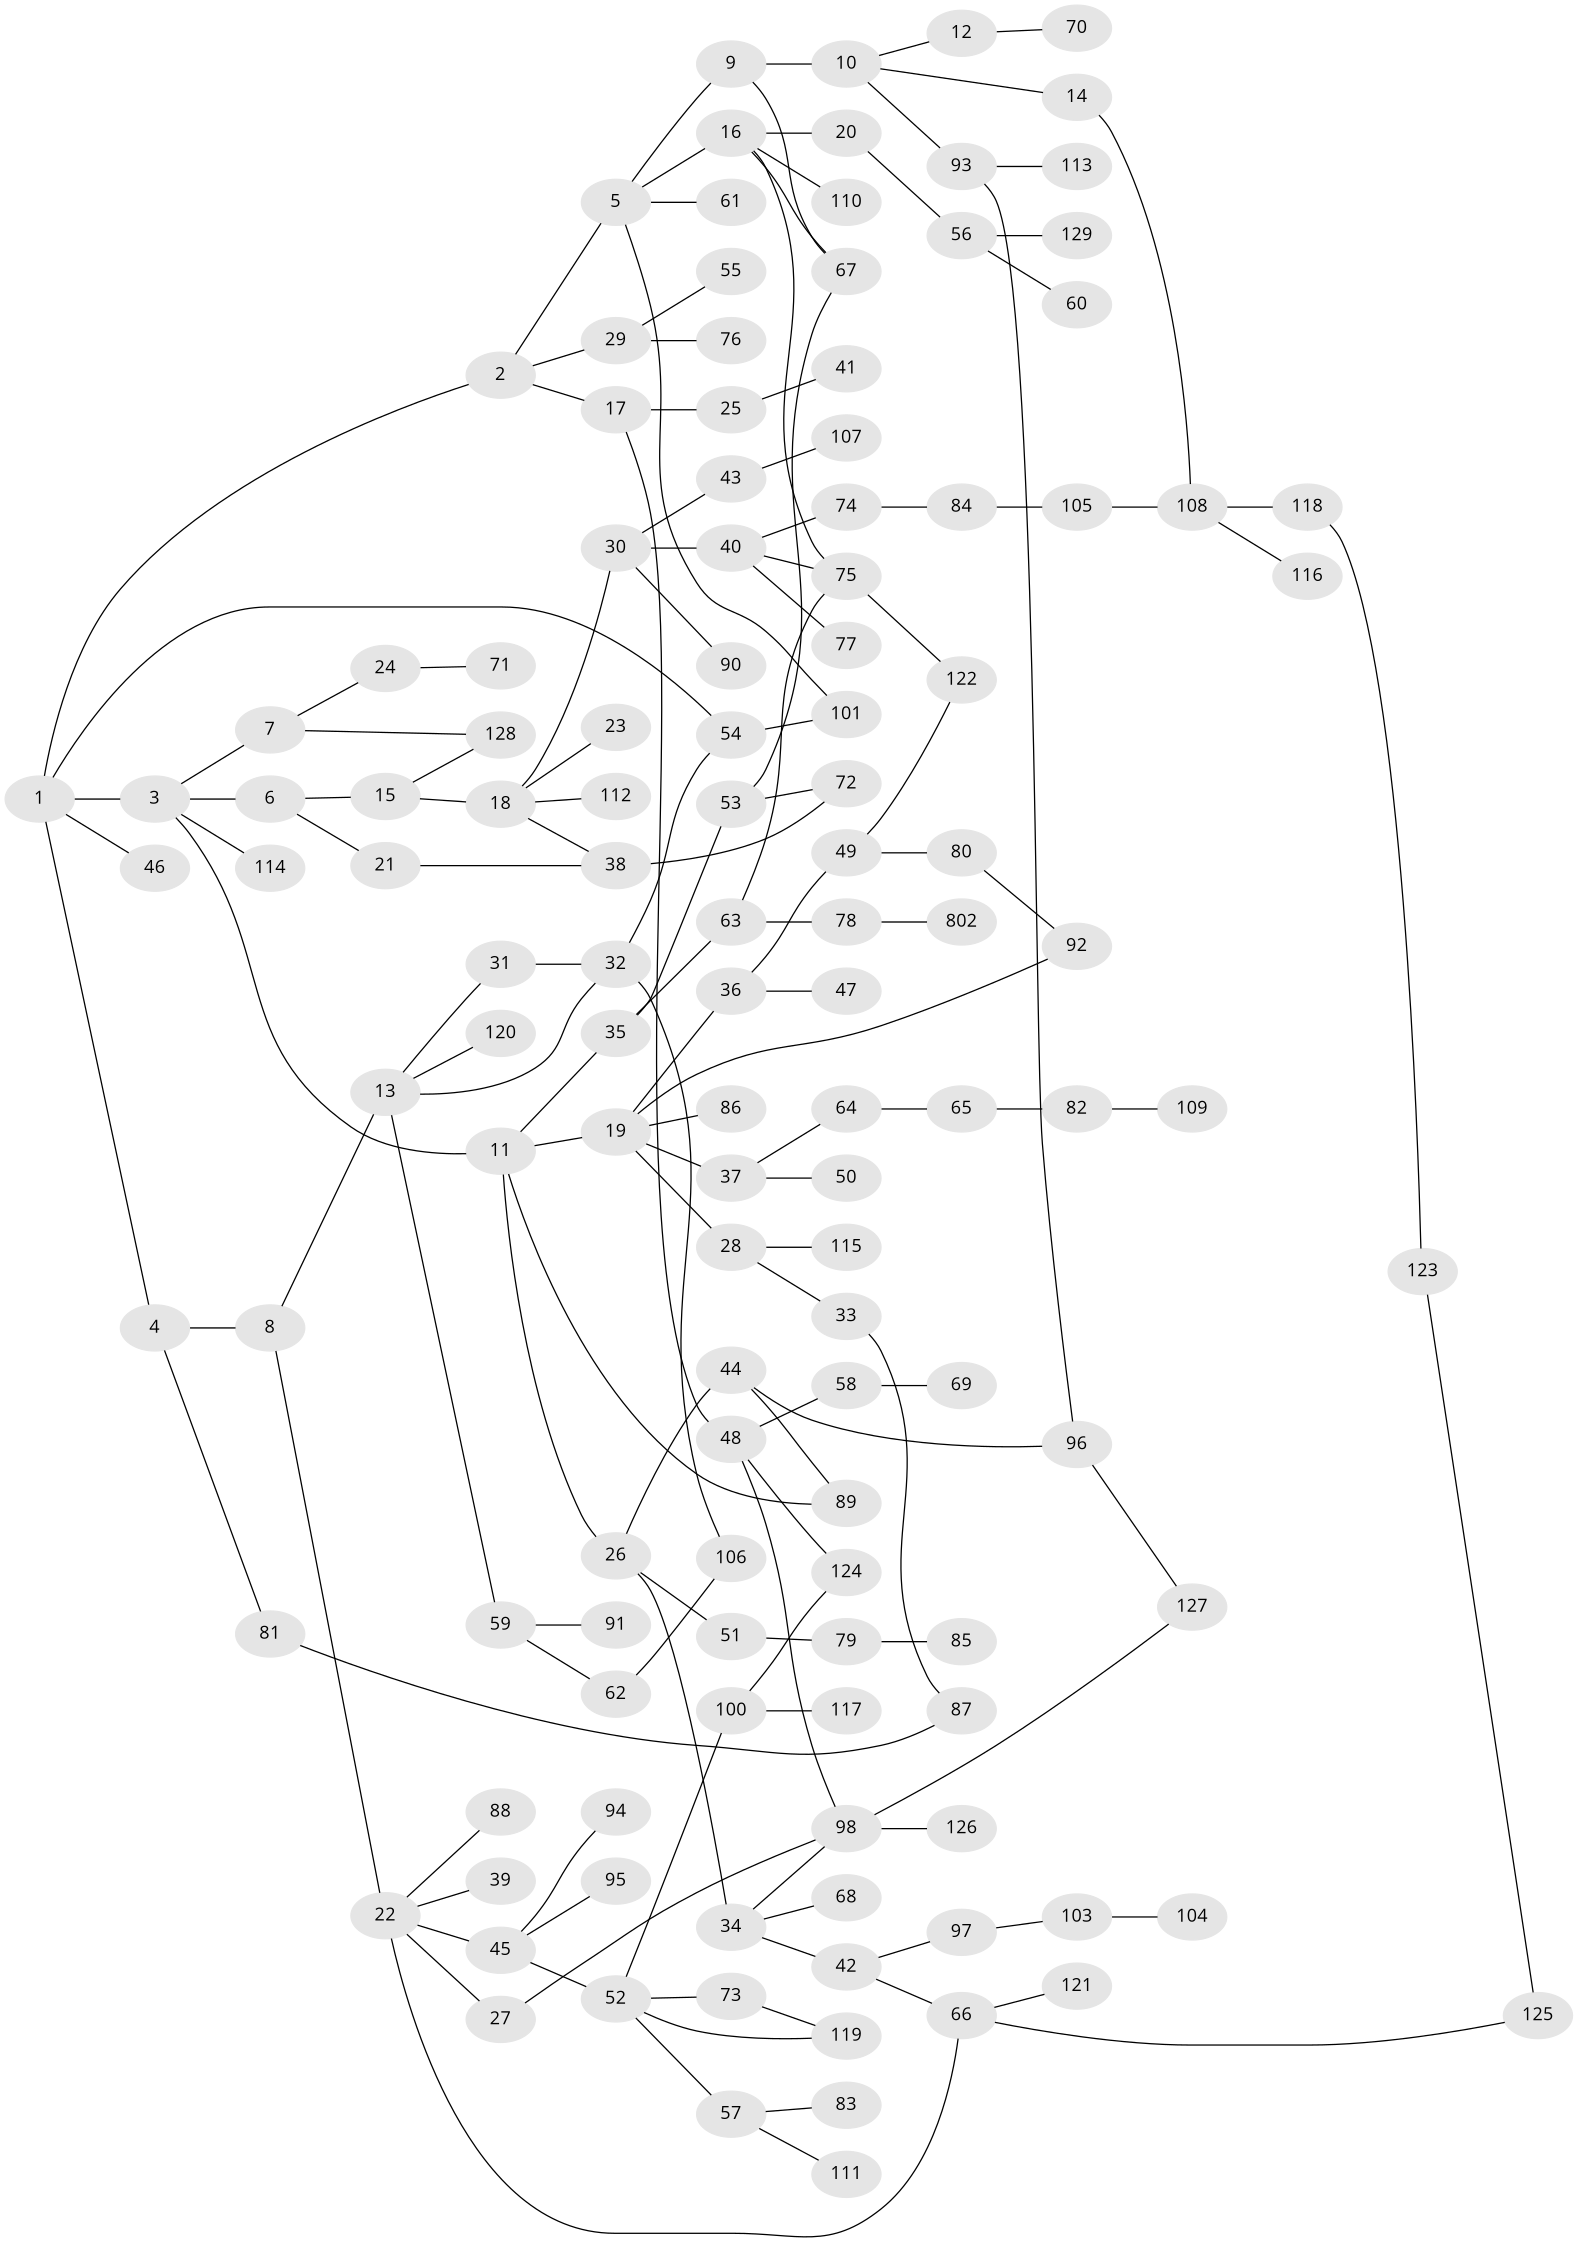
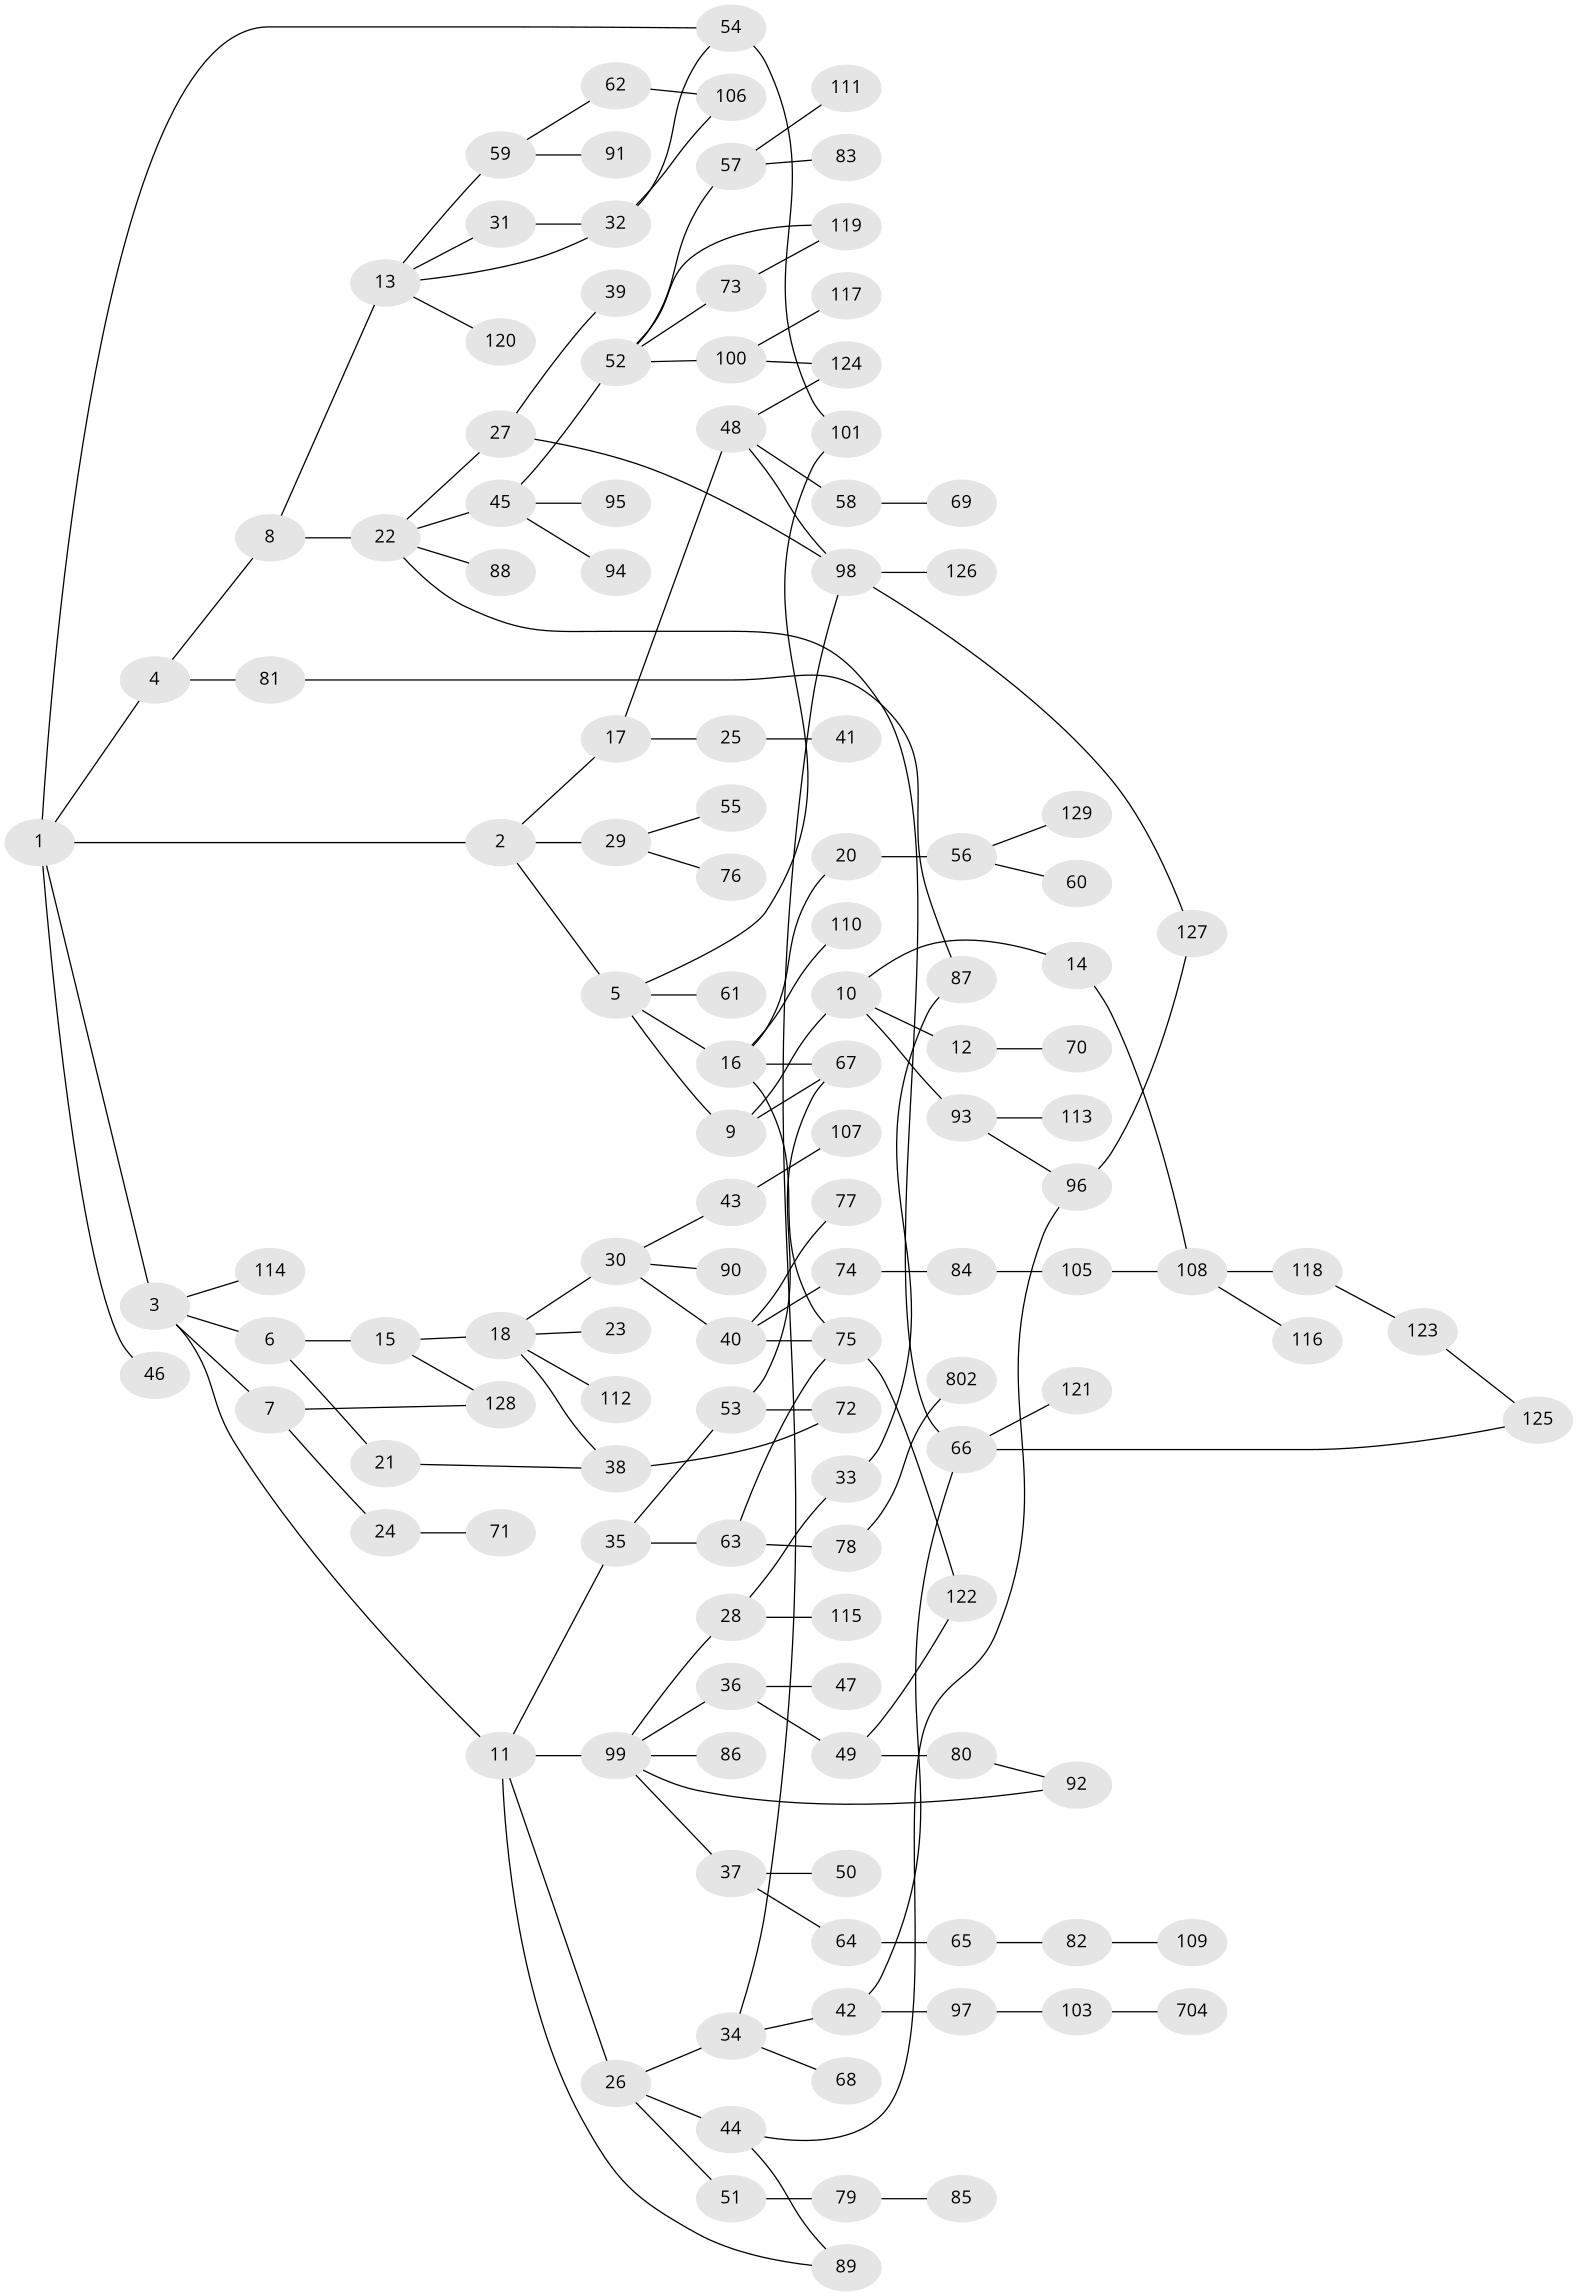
(616, 1132) -> (616, 1756)
(443, 1898) -> (554, 361)
(1192, 1917) -> (1192, 2012)
